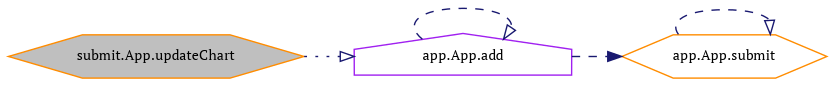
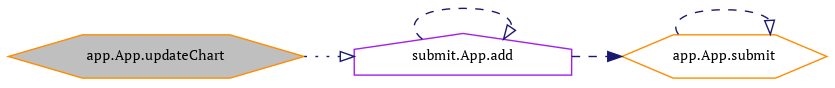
(156, 56) -> (156, 56)
(463, 56) -> (463, 56)
